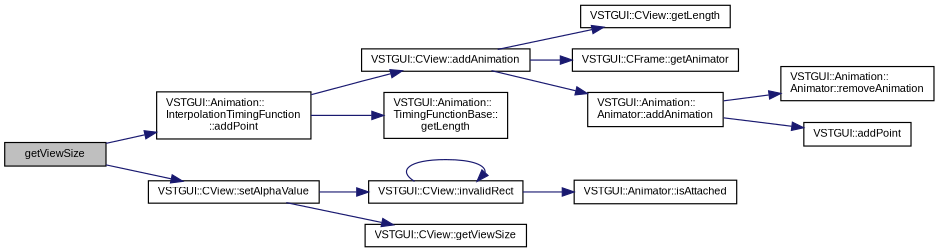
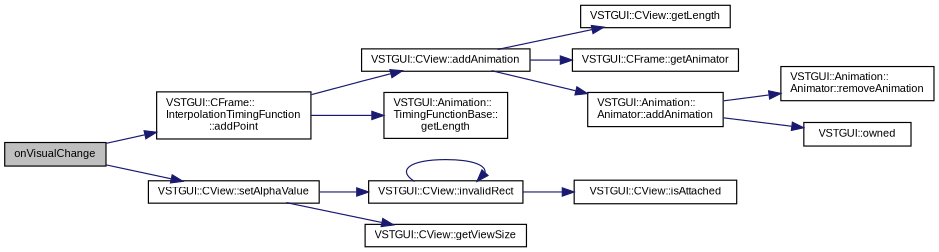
(234, 115) -> (234, 115)
(857, 134) -> (857, 134)
(55, 154) -> (55, 154)
(655, 192) -> (655, 192)
